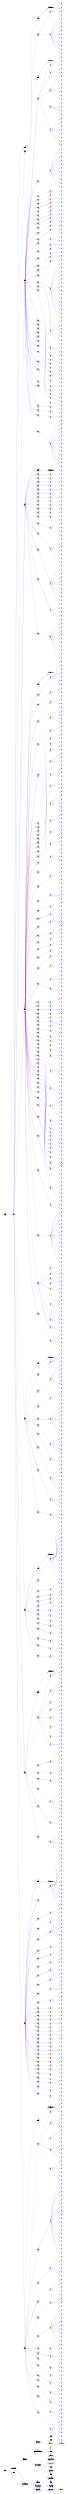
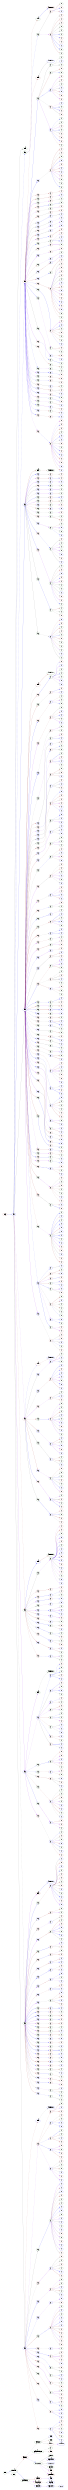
(51, 2467) -> none
